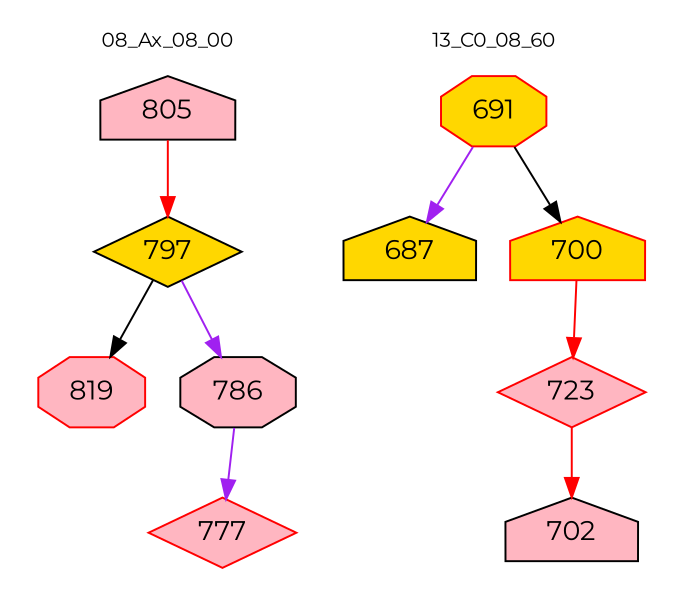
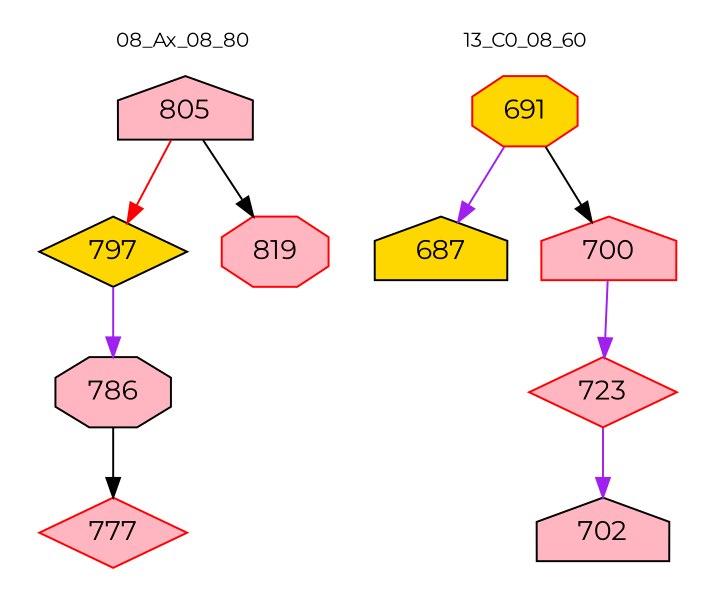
(168, 42) -> (183, 42)
(578, 252) -> (609, 252)
(575, 309) -> (606, 309)
(137, 310) -> (223, 170)
(572, 453) -> (603, 453)
(231, 454) -> (113, 453)
